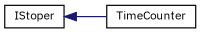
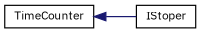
(91, 17) -> (121, 17)
